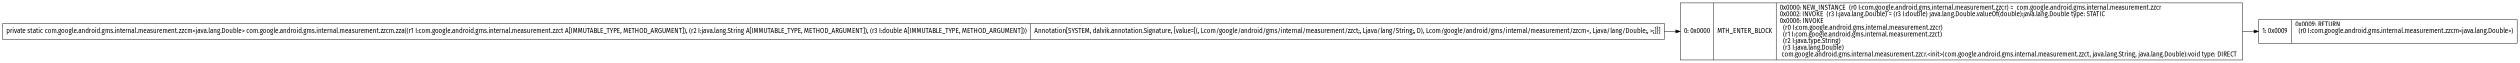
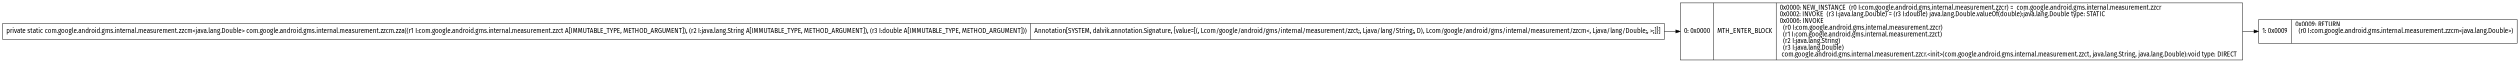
(1810, 41) -> (1810, 41)
